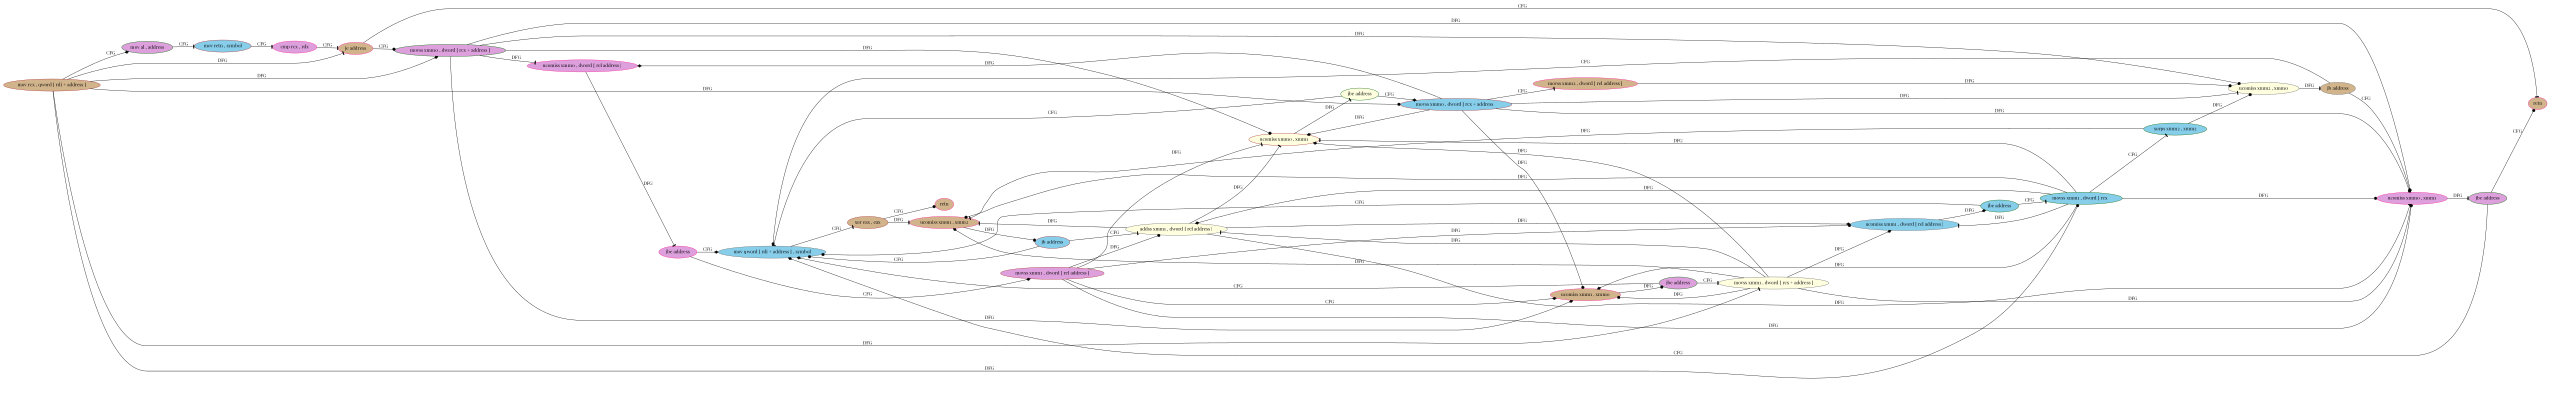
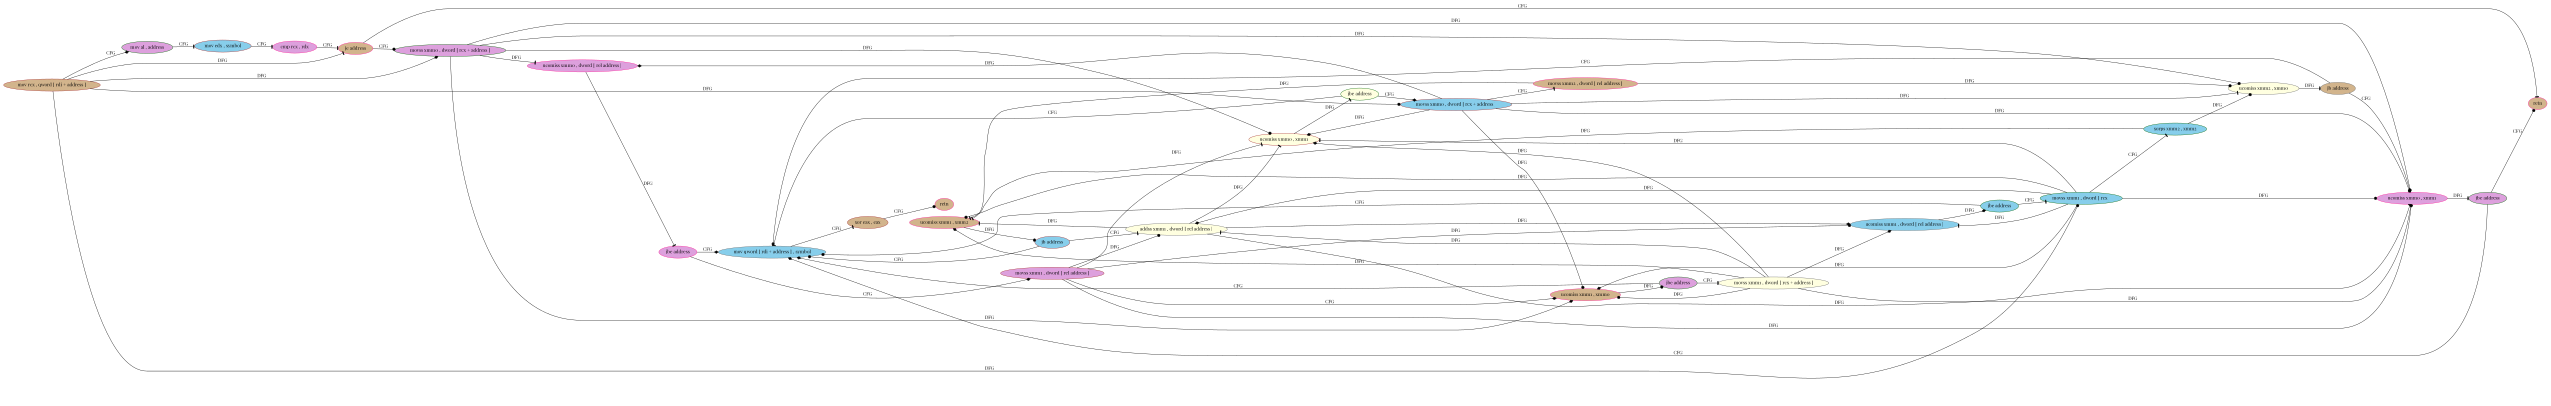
(223, 46) -> (223, 46)
(898, 223) -> (1210, 92)
(816, 346) -> none
